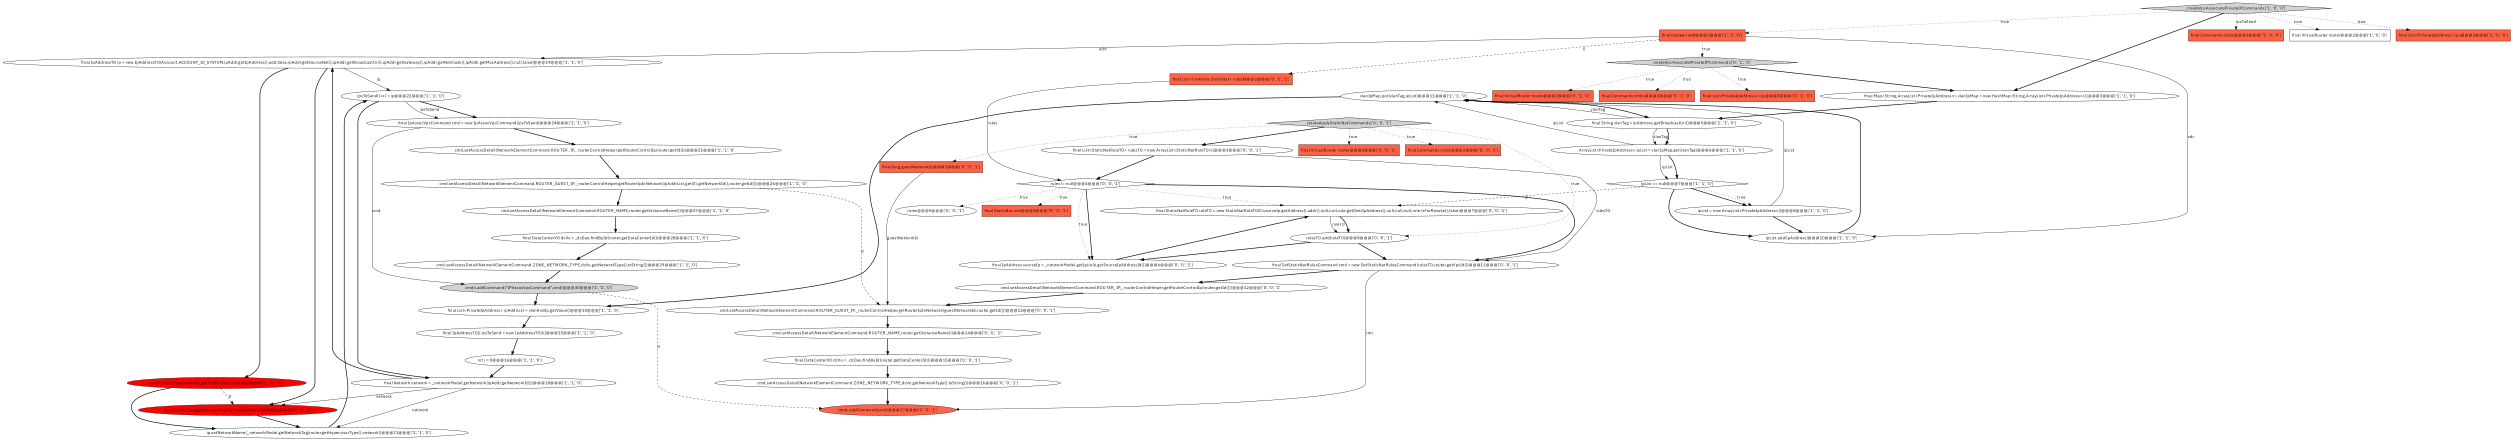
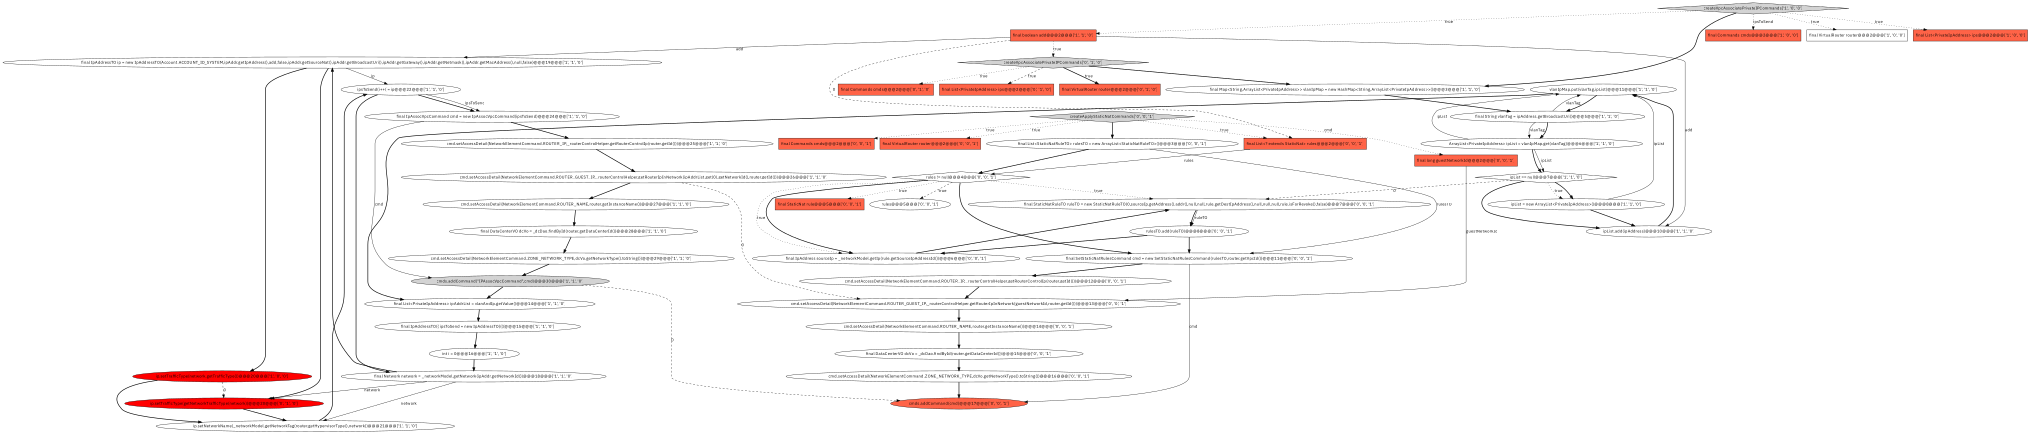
(1627, 78) -> (1079, 75)
(1728, 78) -> (1027, 75)
(1133, 137) -> (1329, 130)
(1569, 185) -> (1201, 129)
(1014, 197) -> (938, 190)
